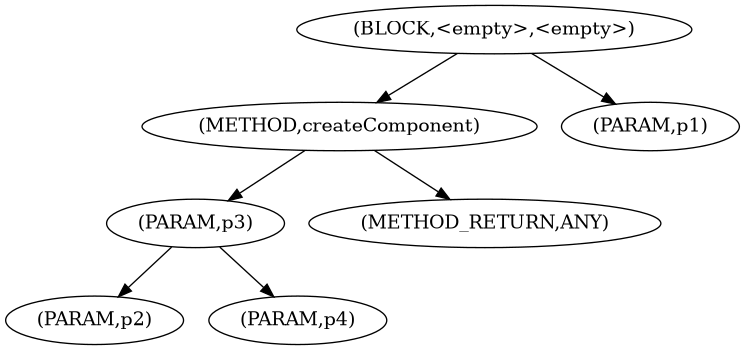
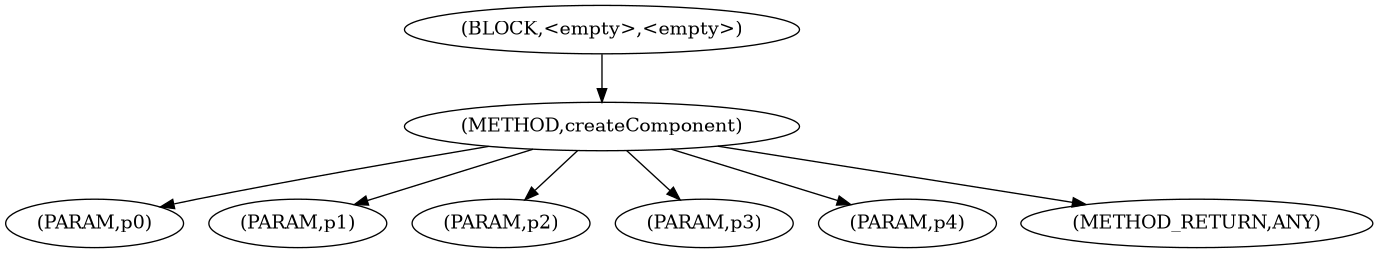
(568, 75) -> (450, 175)
none -> (95, 223)
(150, 267) -> (556, 170)
(242, 267) -> (755, 175)
